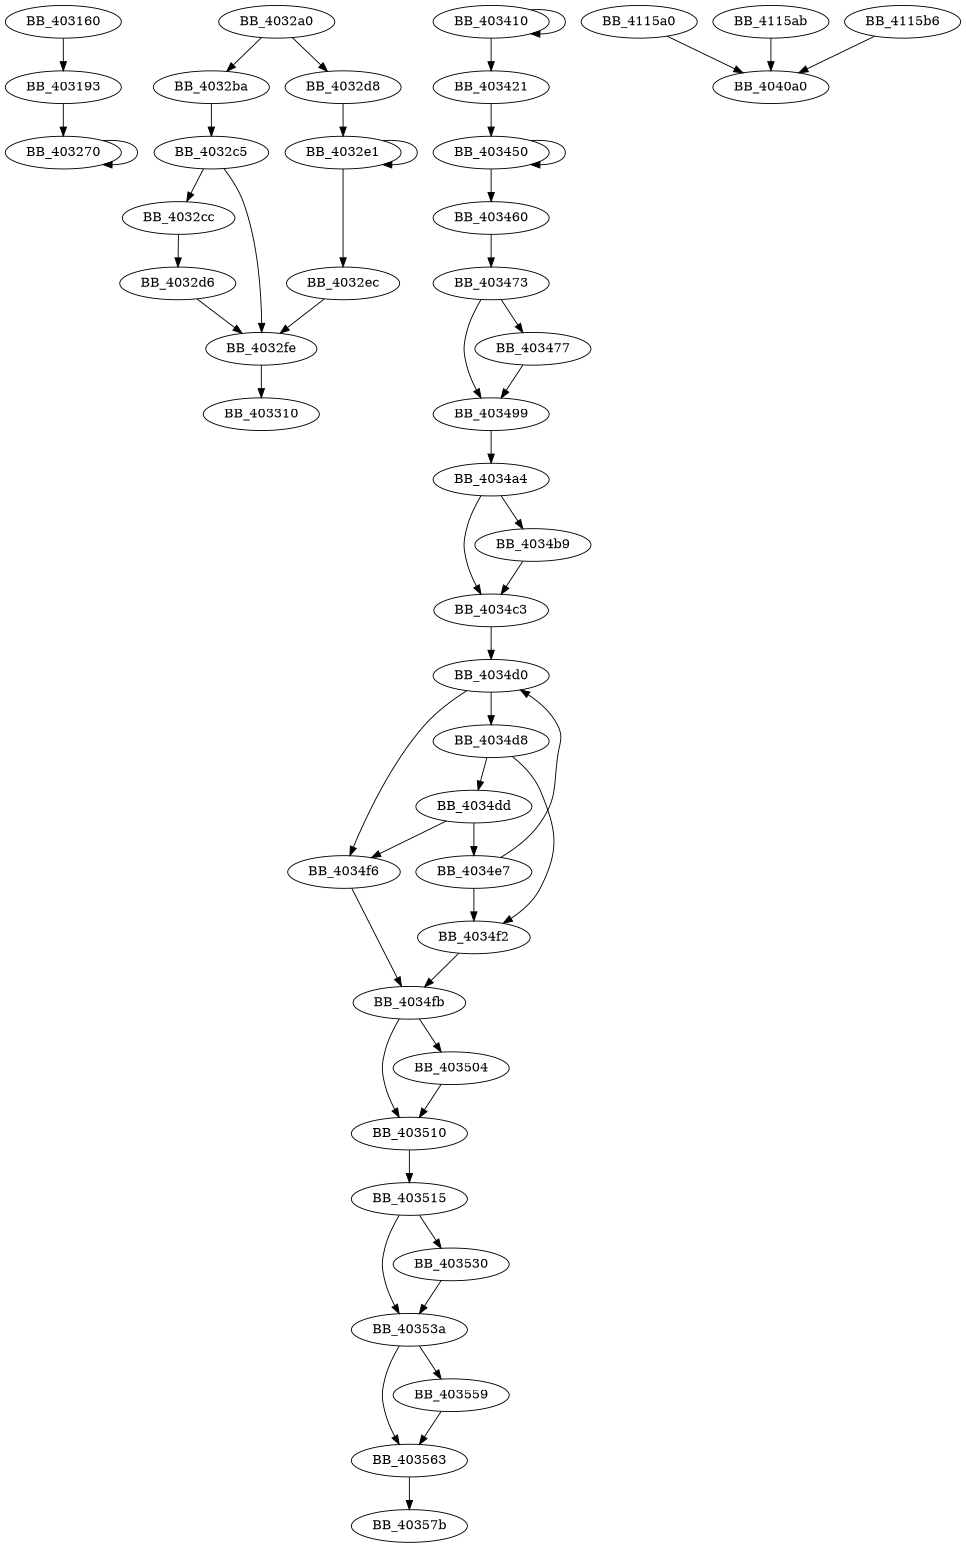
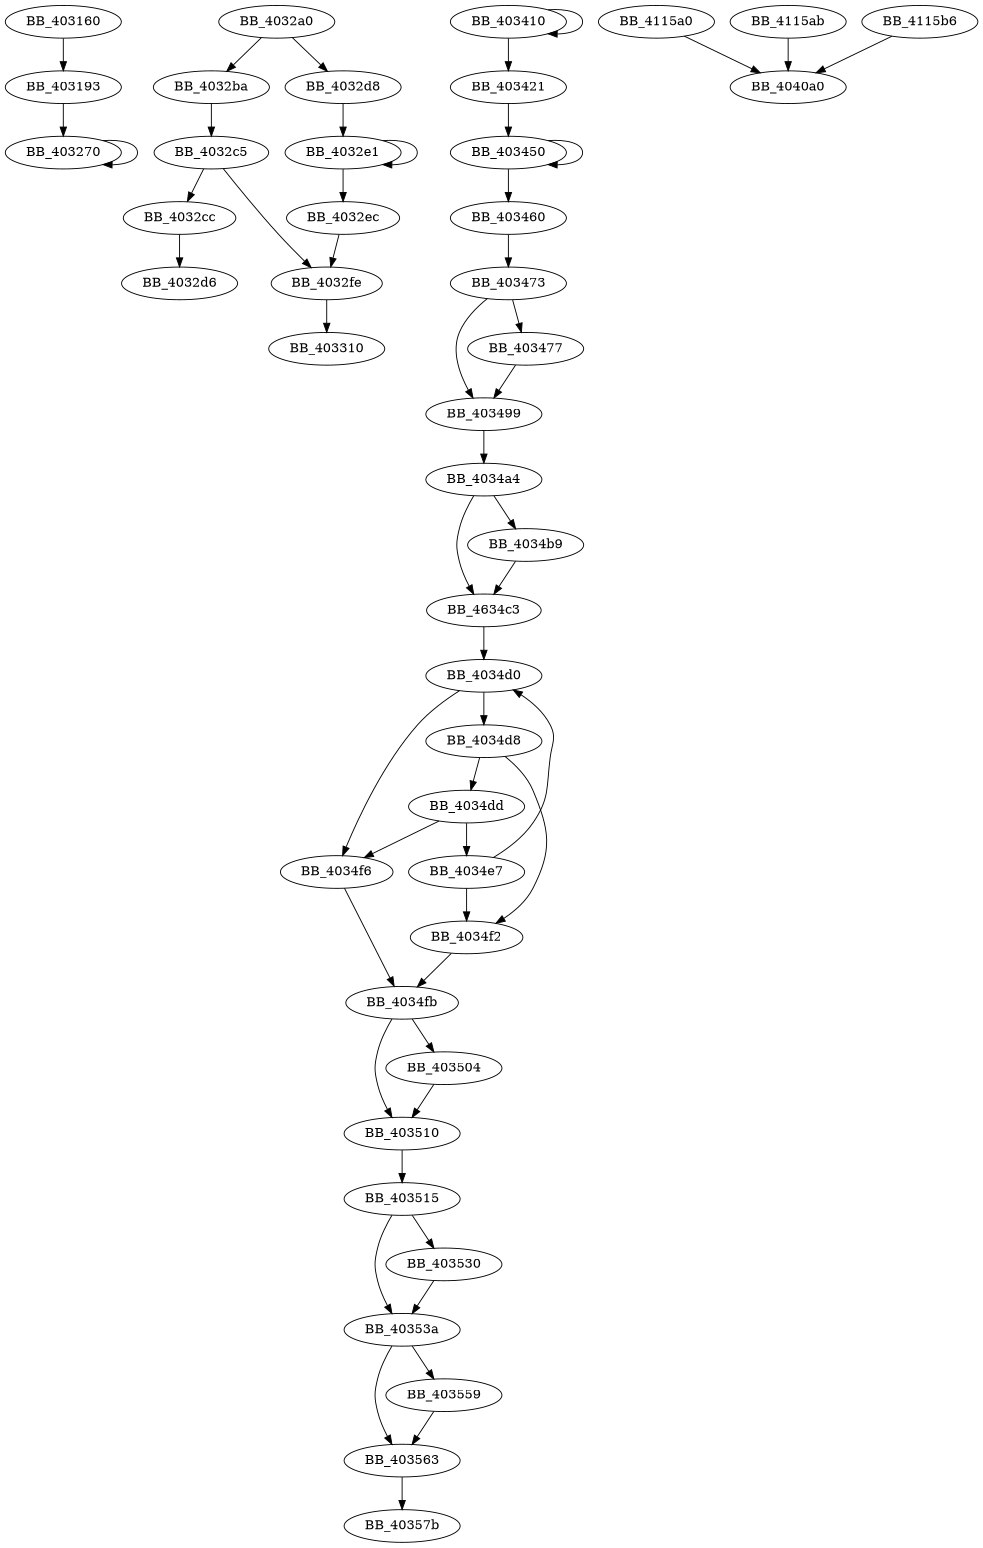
(216, 313) -> none
(491, 610) -> (484, 610)
